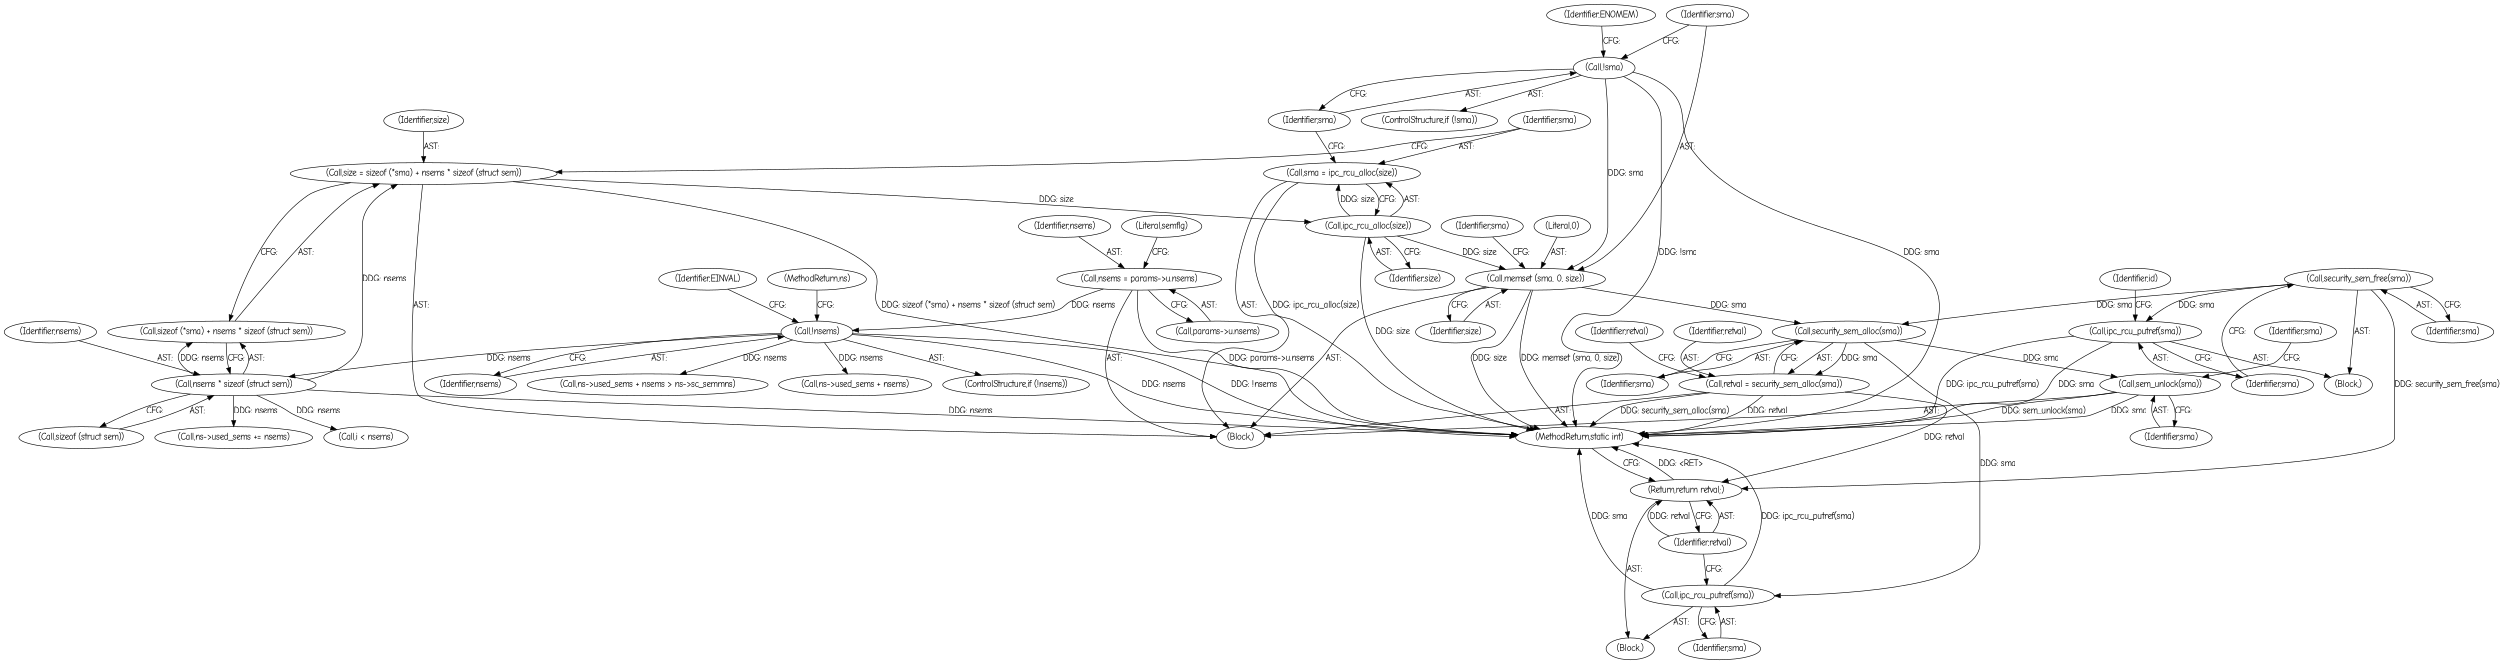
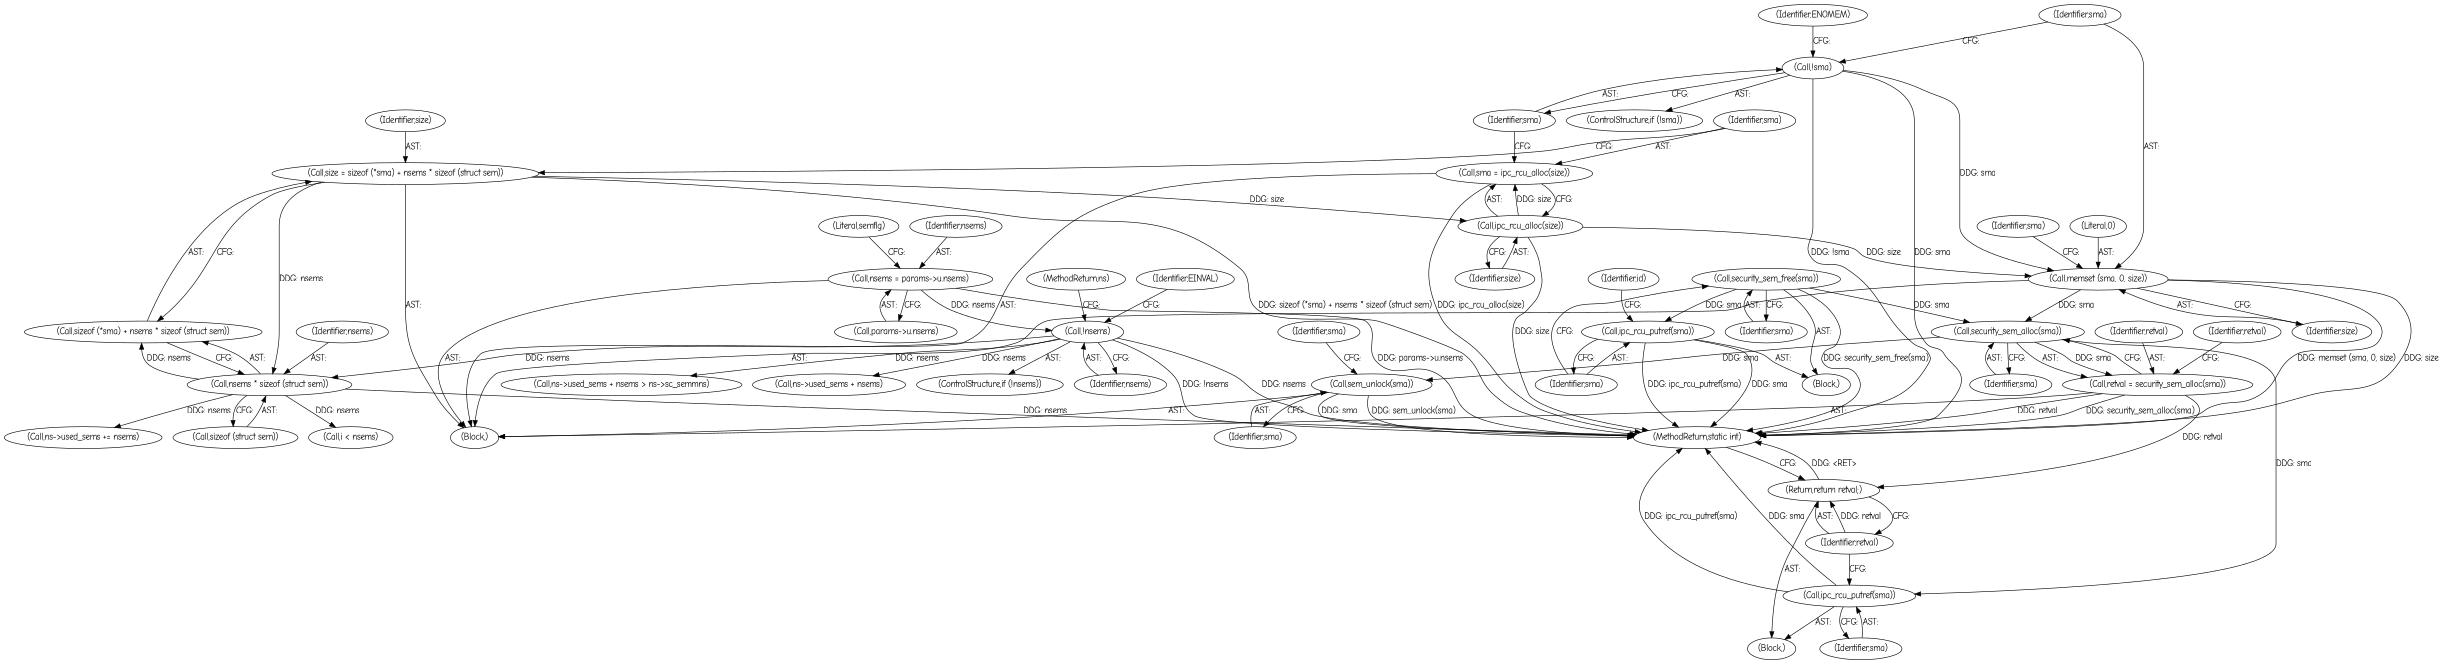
(362, 293) -> (279, 264)
(2151, 473) -> (1854, 372)
